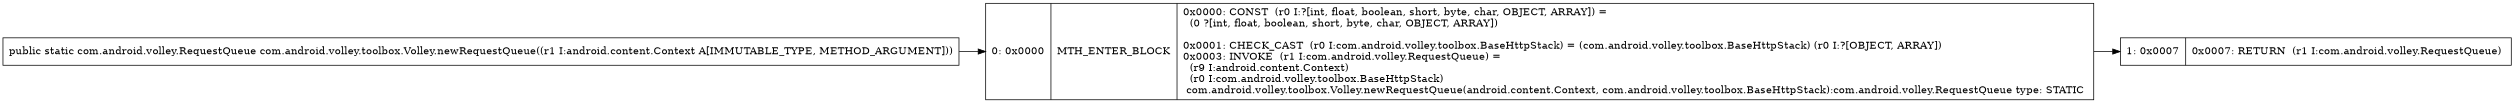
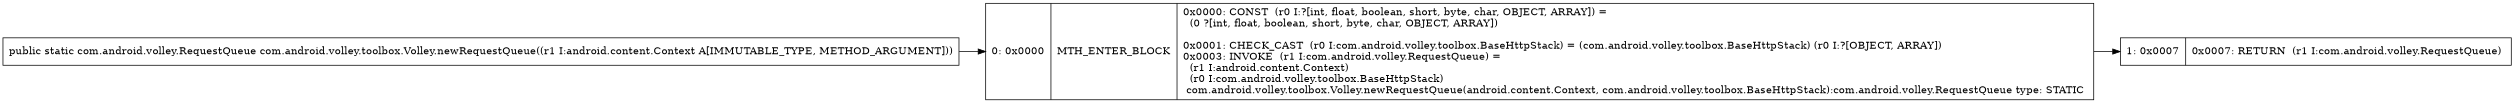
(1266, 68) -> (1266, 68)
